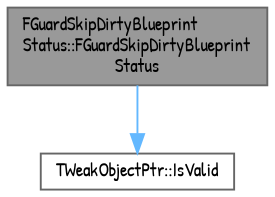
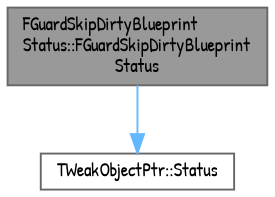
(137, 172) -> (137, 172)
